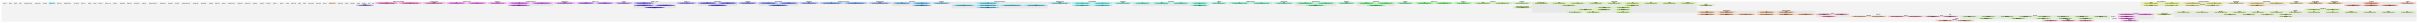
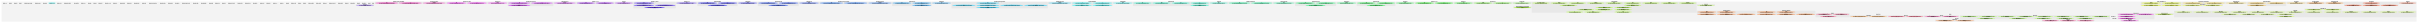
(332, 3) -> (332, 3)
